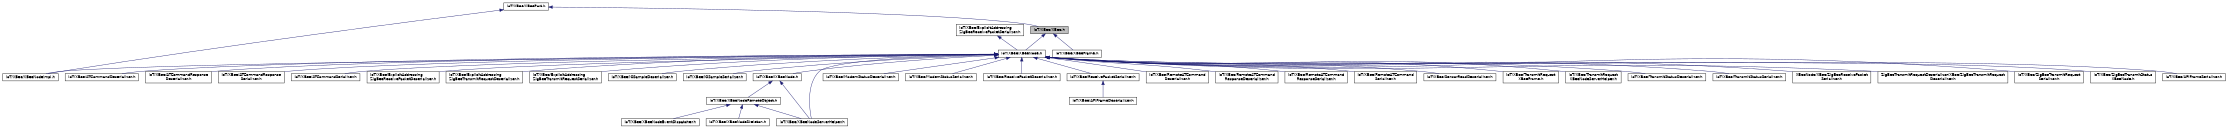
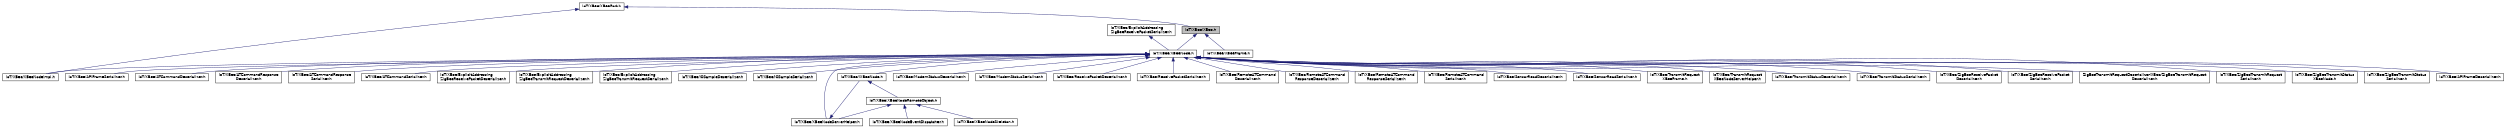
none -> (1607, 77)
(1832, 77) -> (2040, 77)
none -> (1969, 77)
none -> (2397, 77)
(1103, 91) -> (1826, 63)
(796, 101) -> (846, 98)
